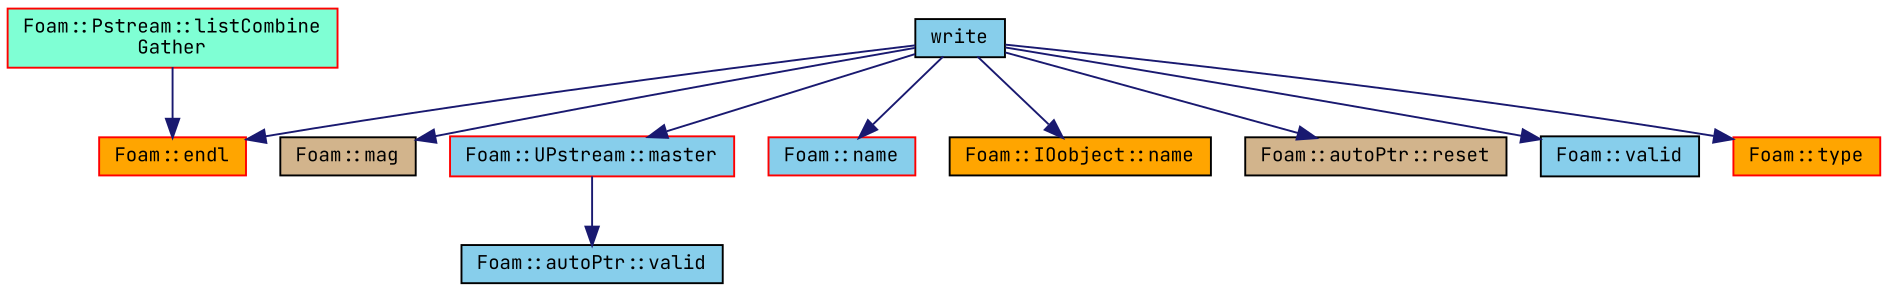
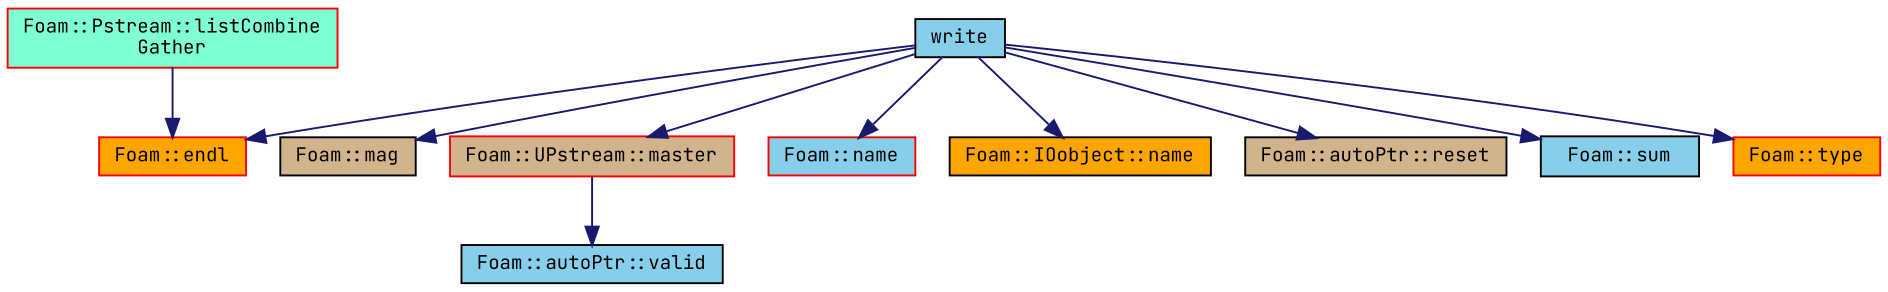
(592, 156) -> (592, 156)
(1620, 156) -> (1620, 156)
